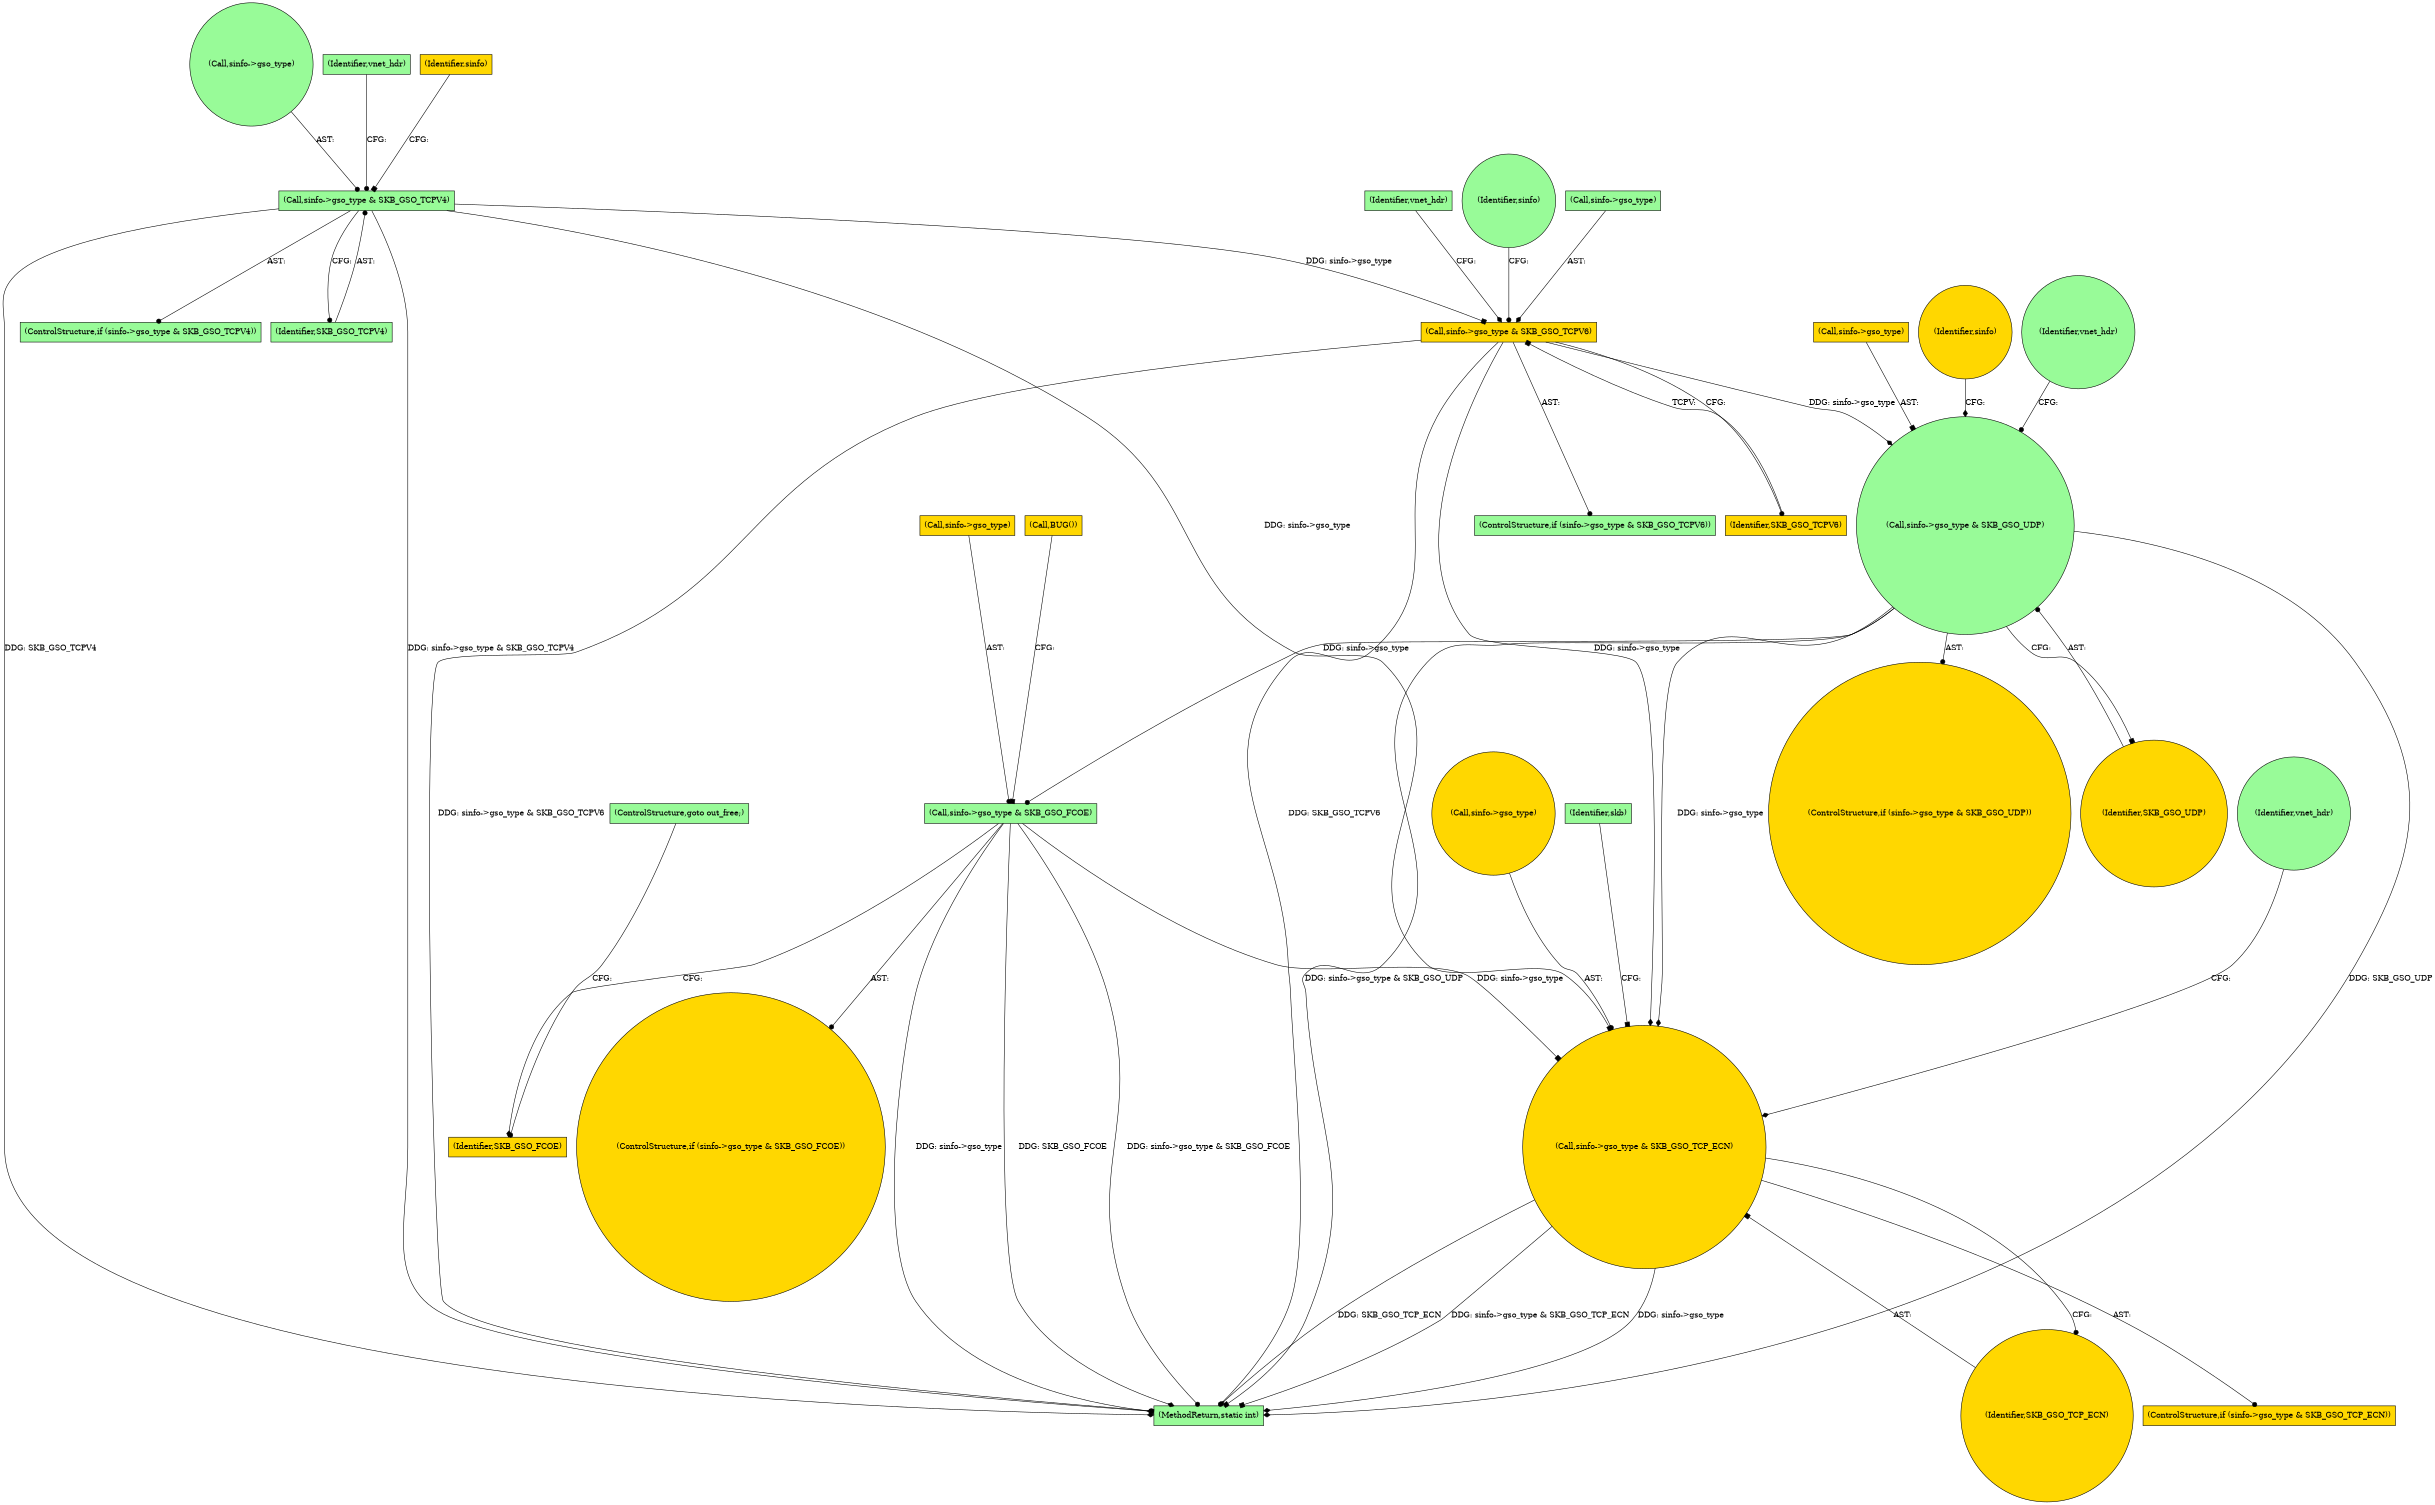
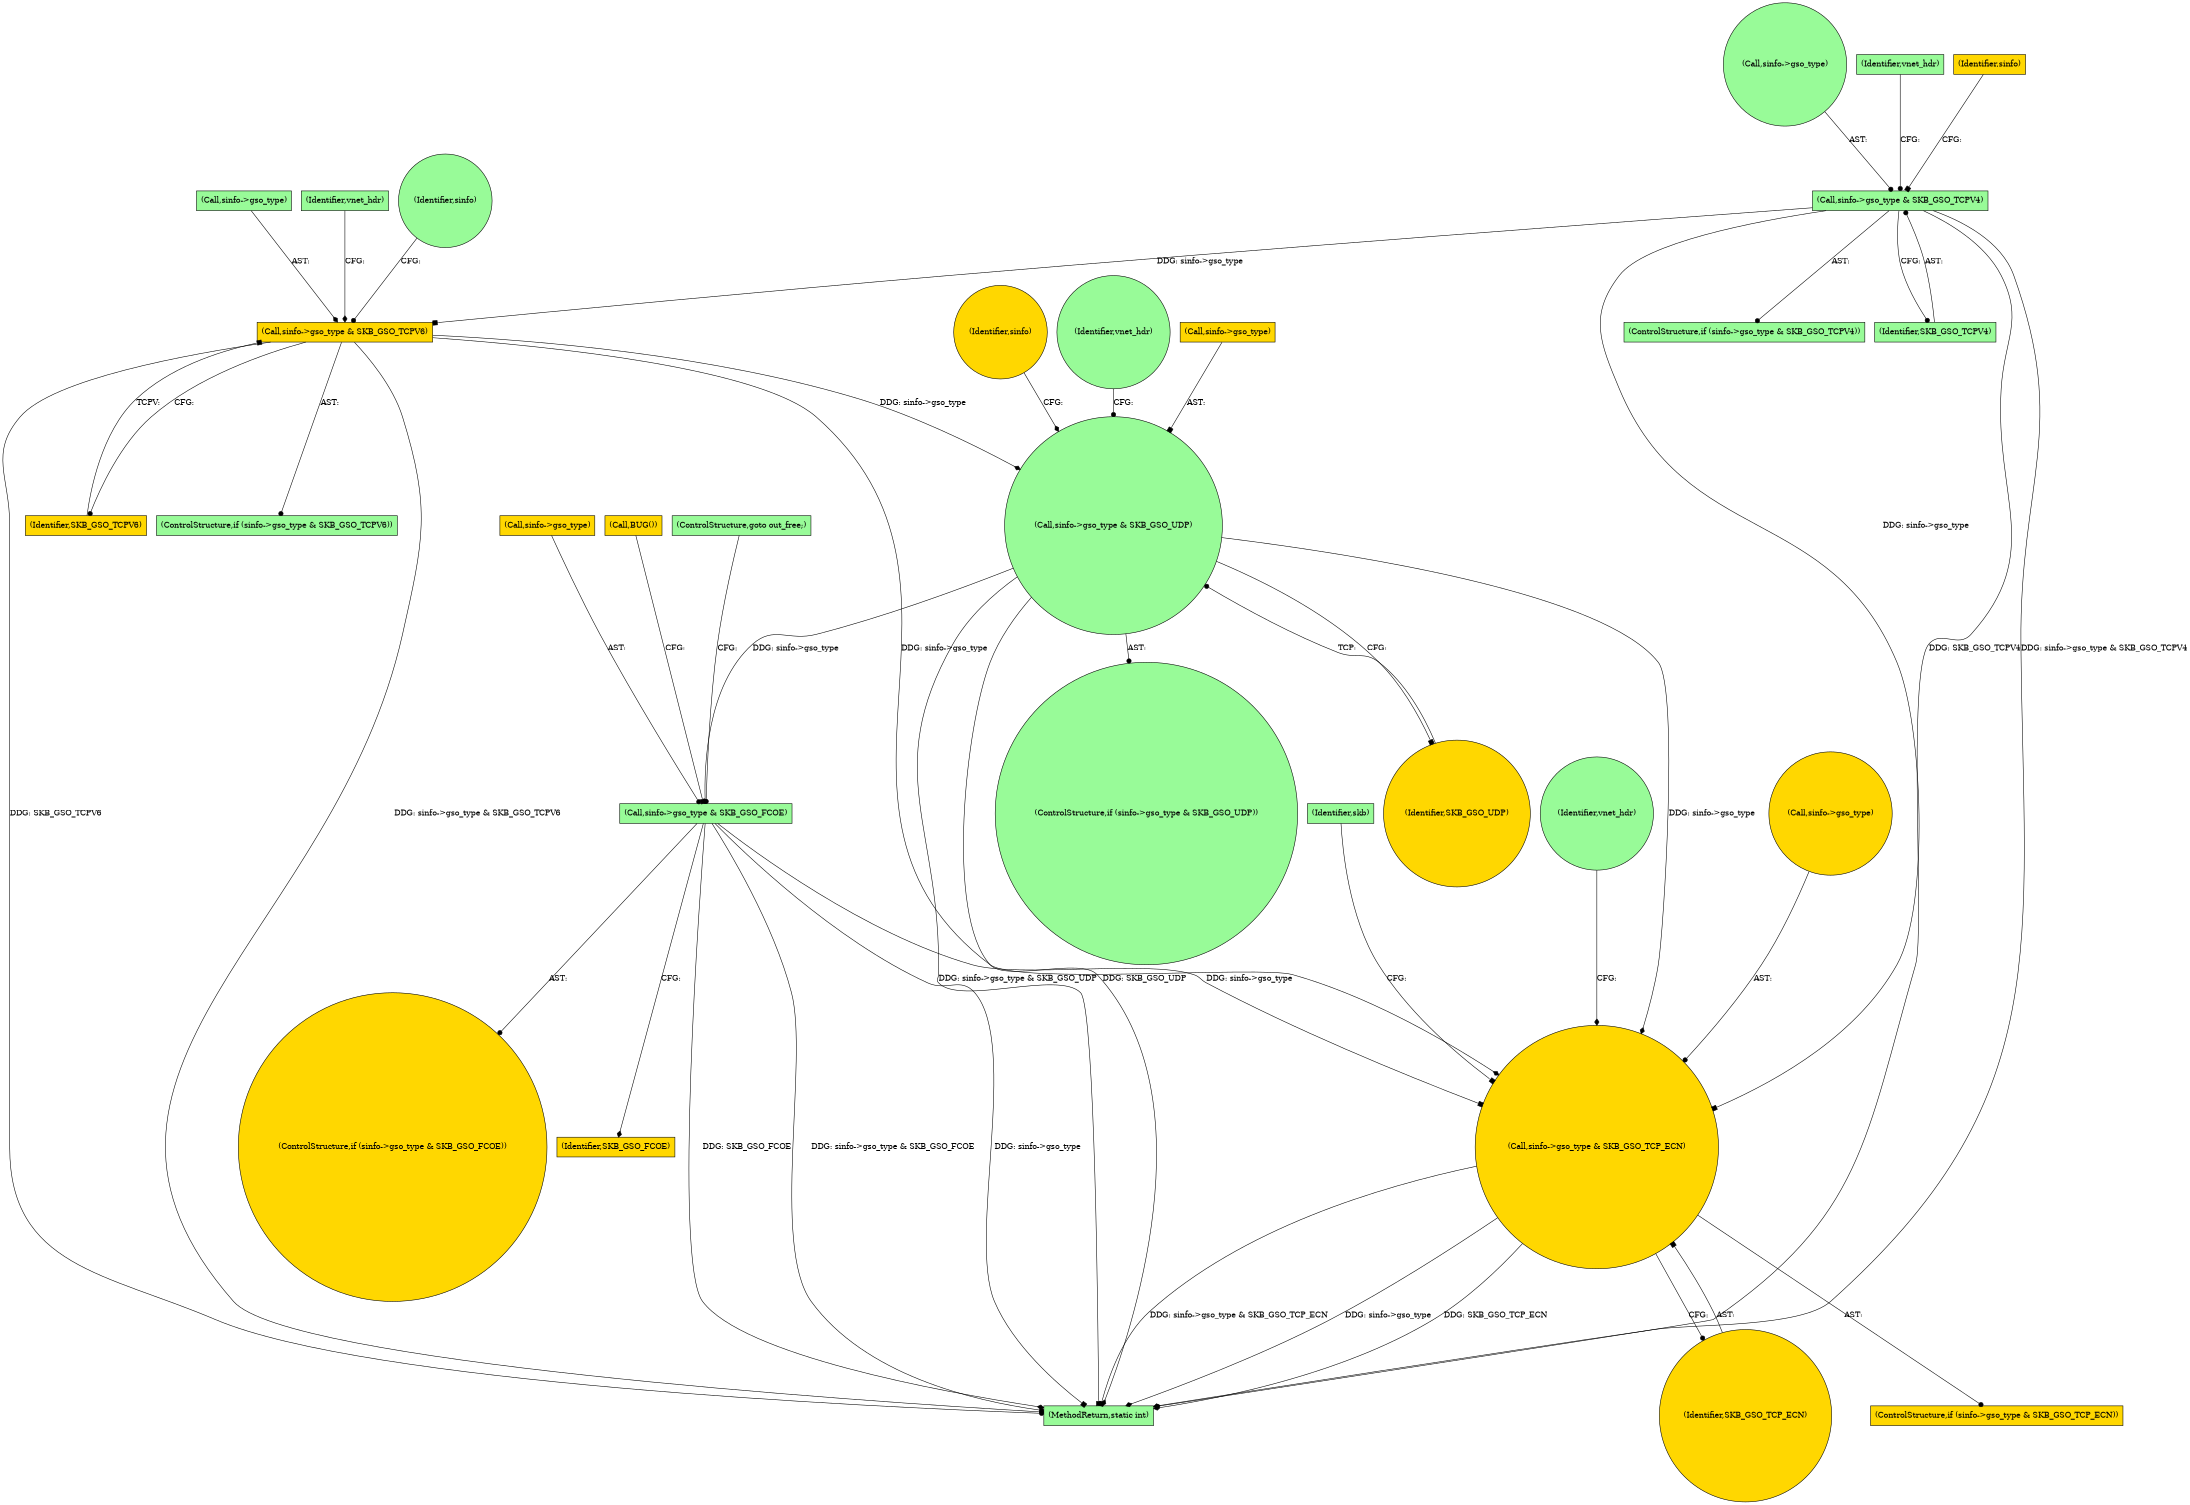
(2078, 648) -> (1348, 648)
(1920, 814) -> (1146, 814)
(589, 977) -> (715, 666)
